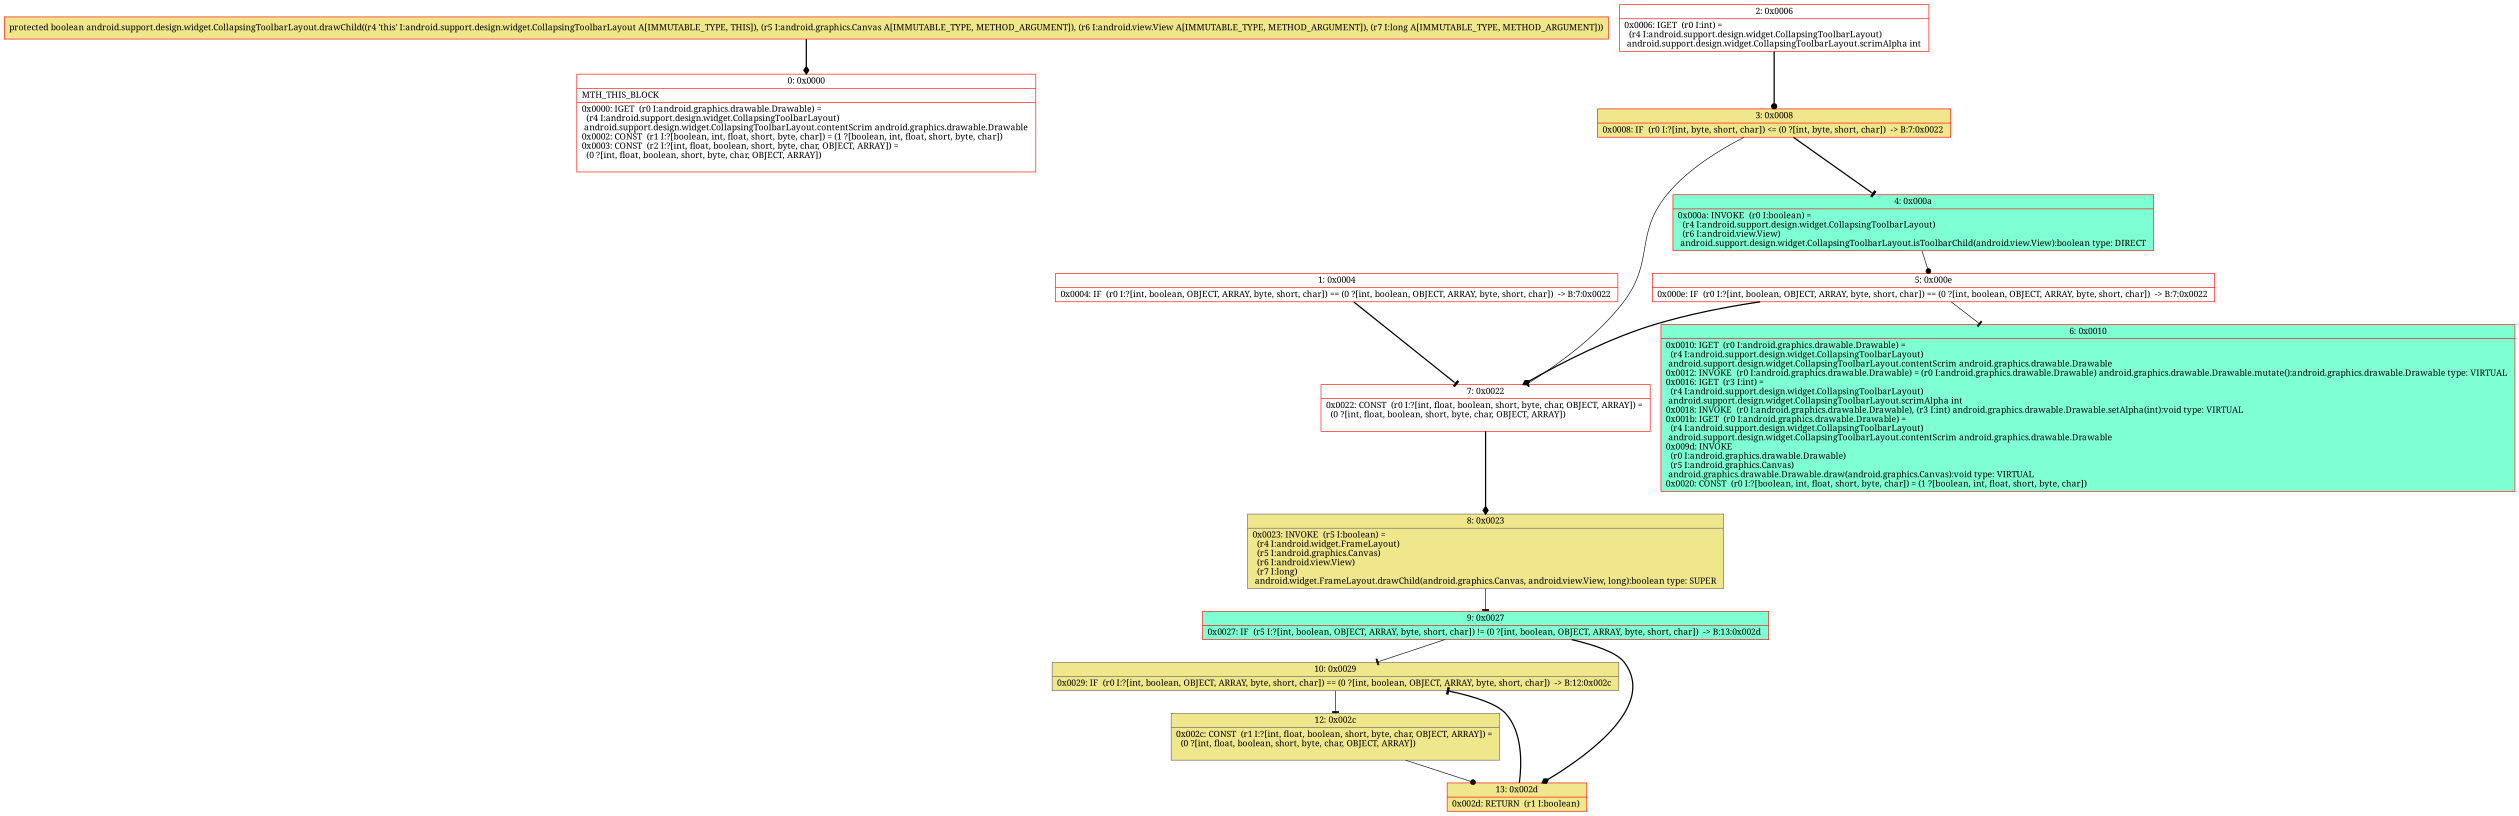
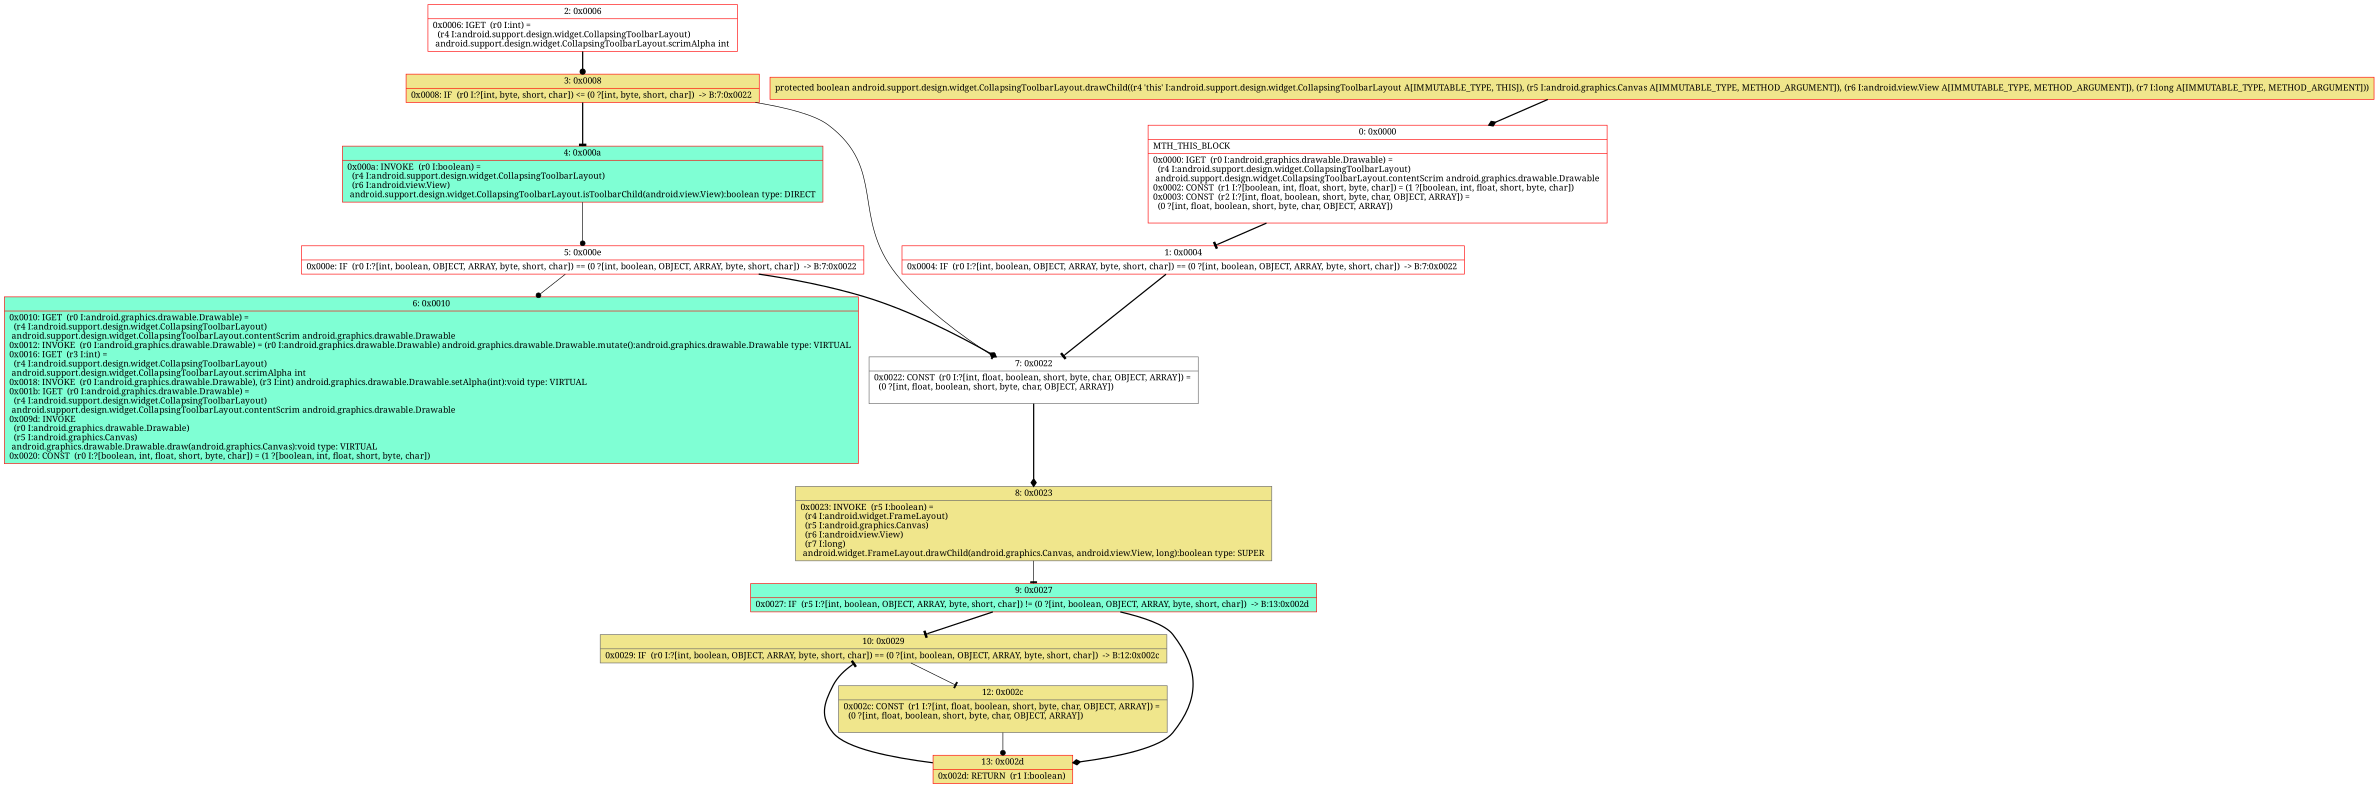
none -> (1242, 234)
(1965, 312) -> (553, 284)
(1486, 408) -> (1034, 380)
(1412, 650) -> (960, 623)
